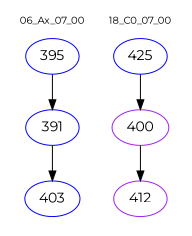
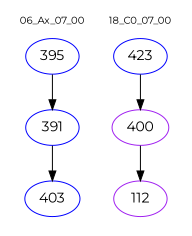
(140, 56) -> (140, 56)
(140, 199) -> (140, 199)
